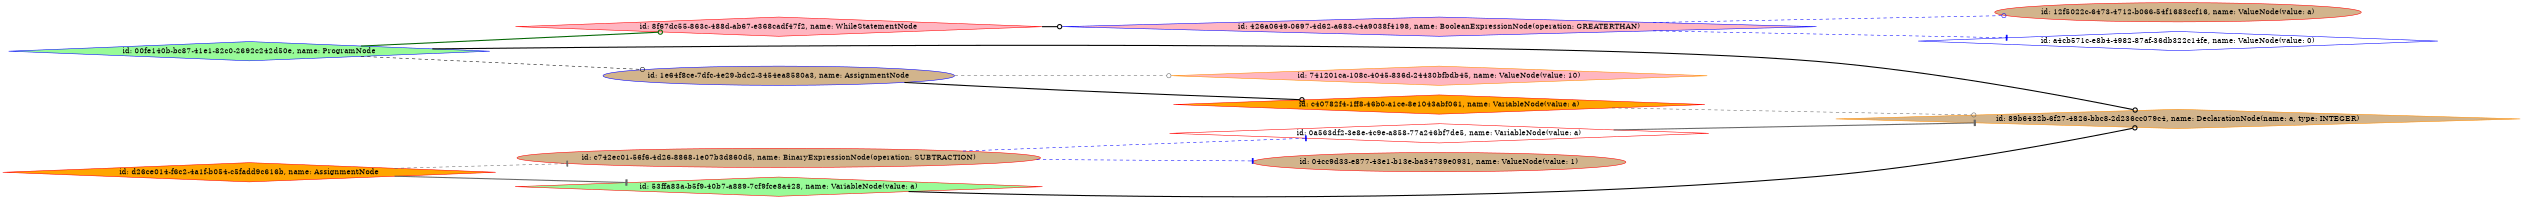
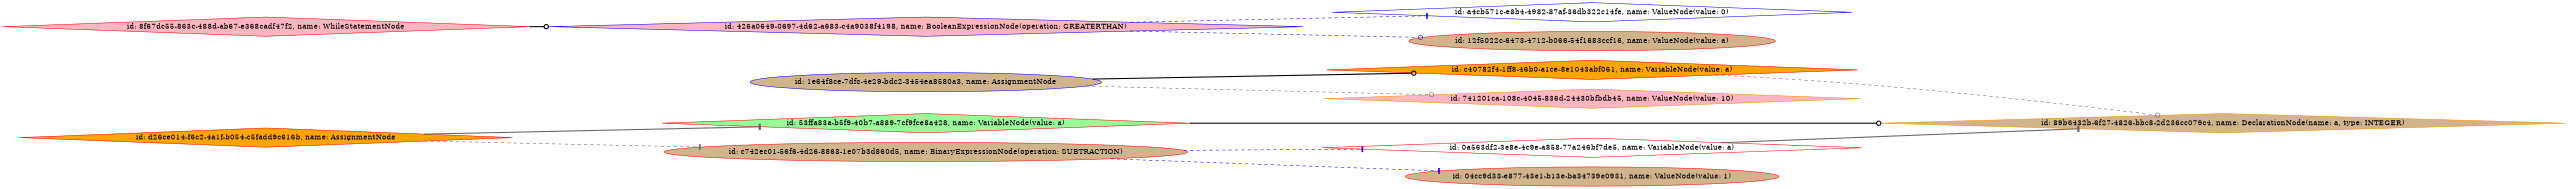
(249, 51) -> none
